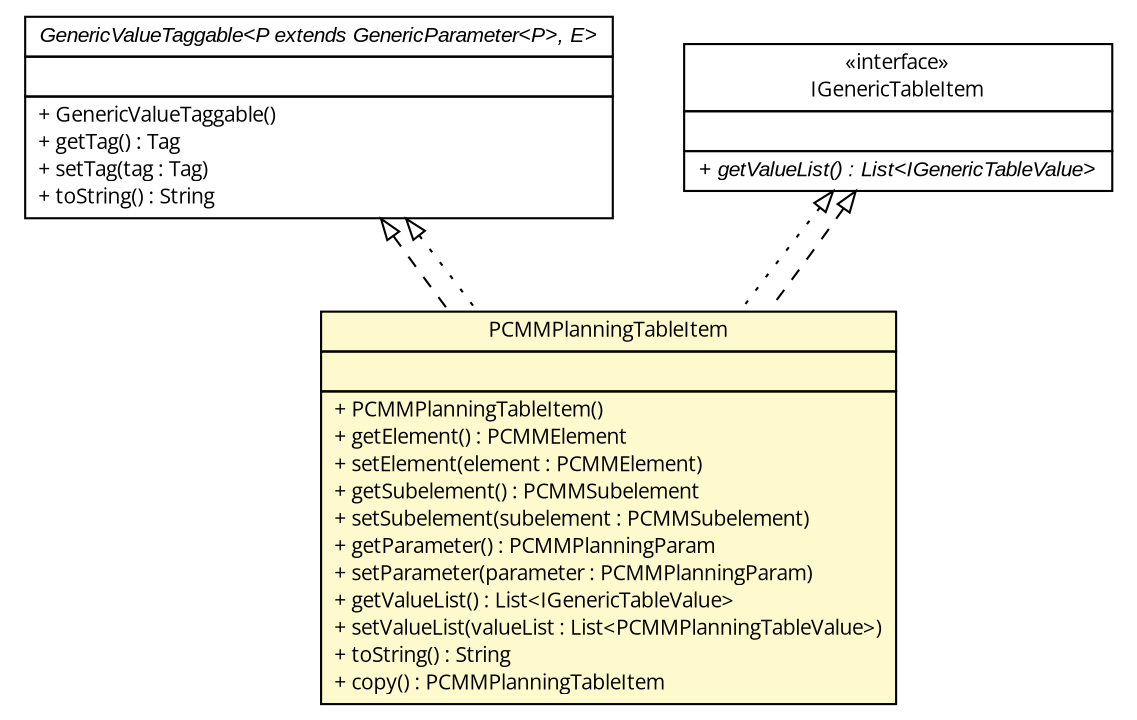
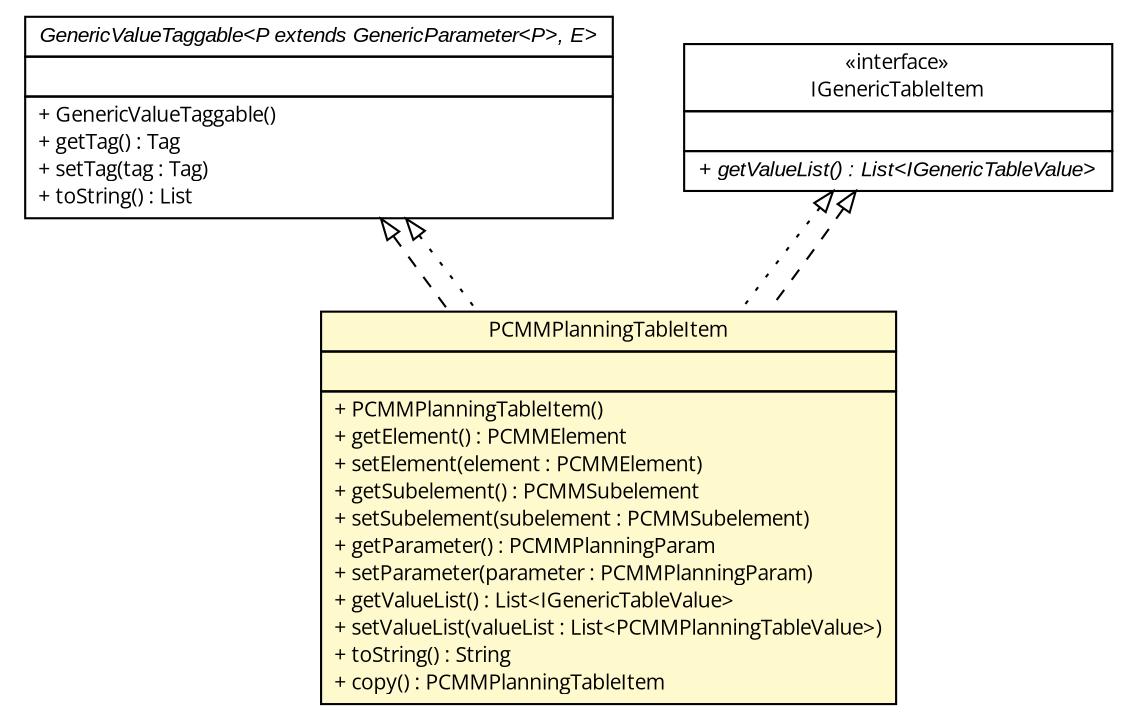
(127, 197) -> (116, 197)
